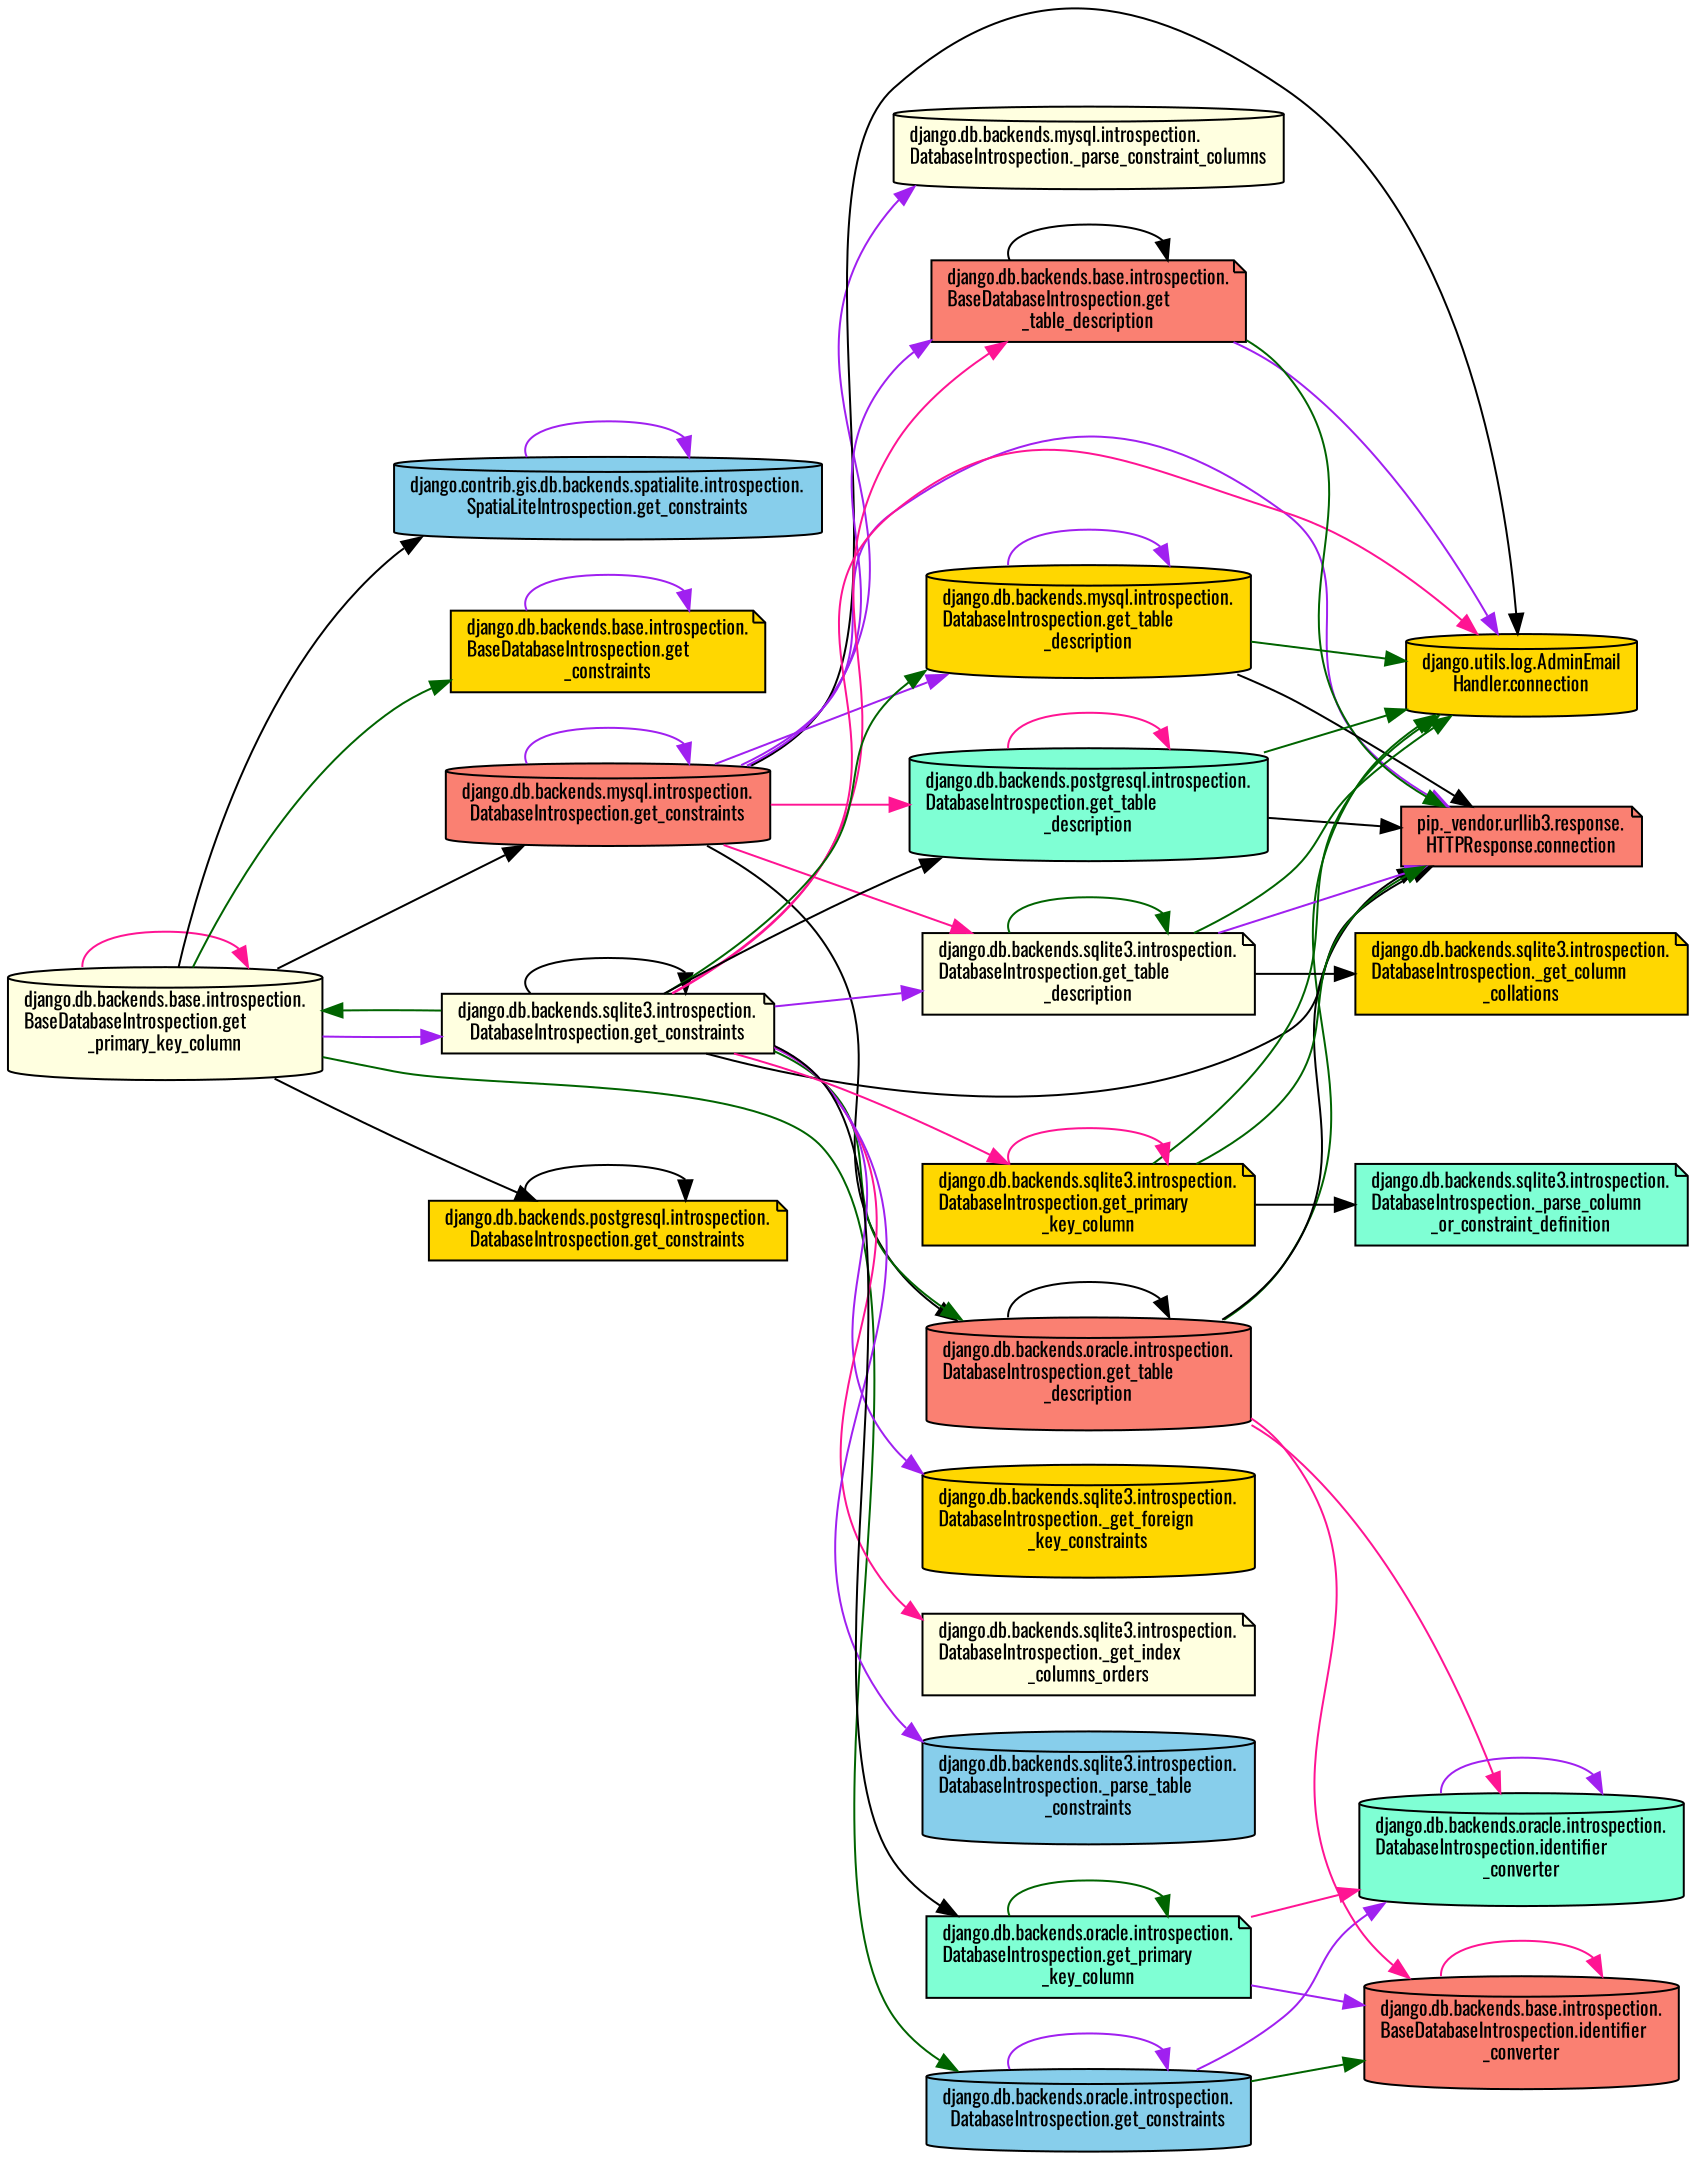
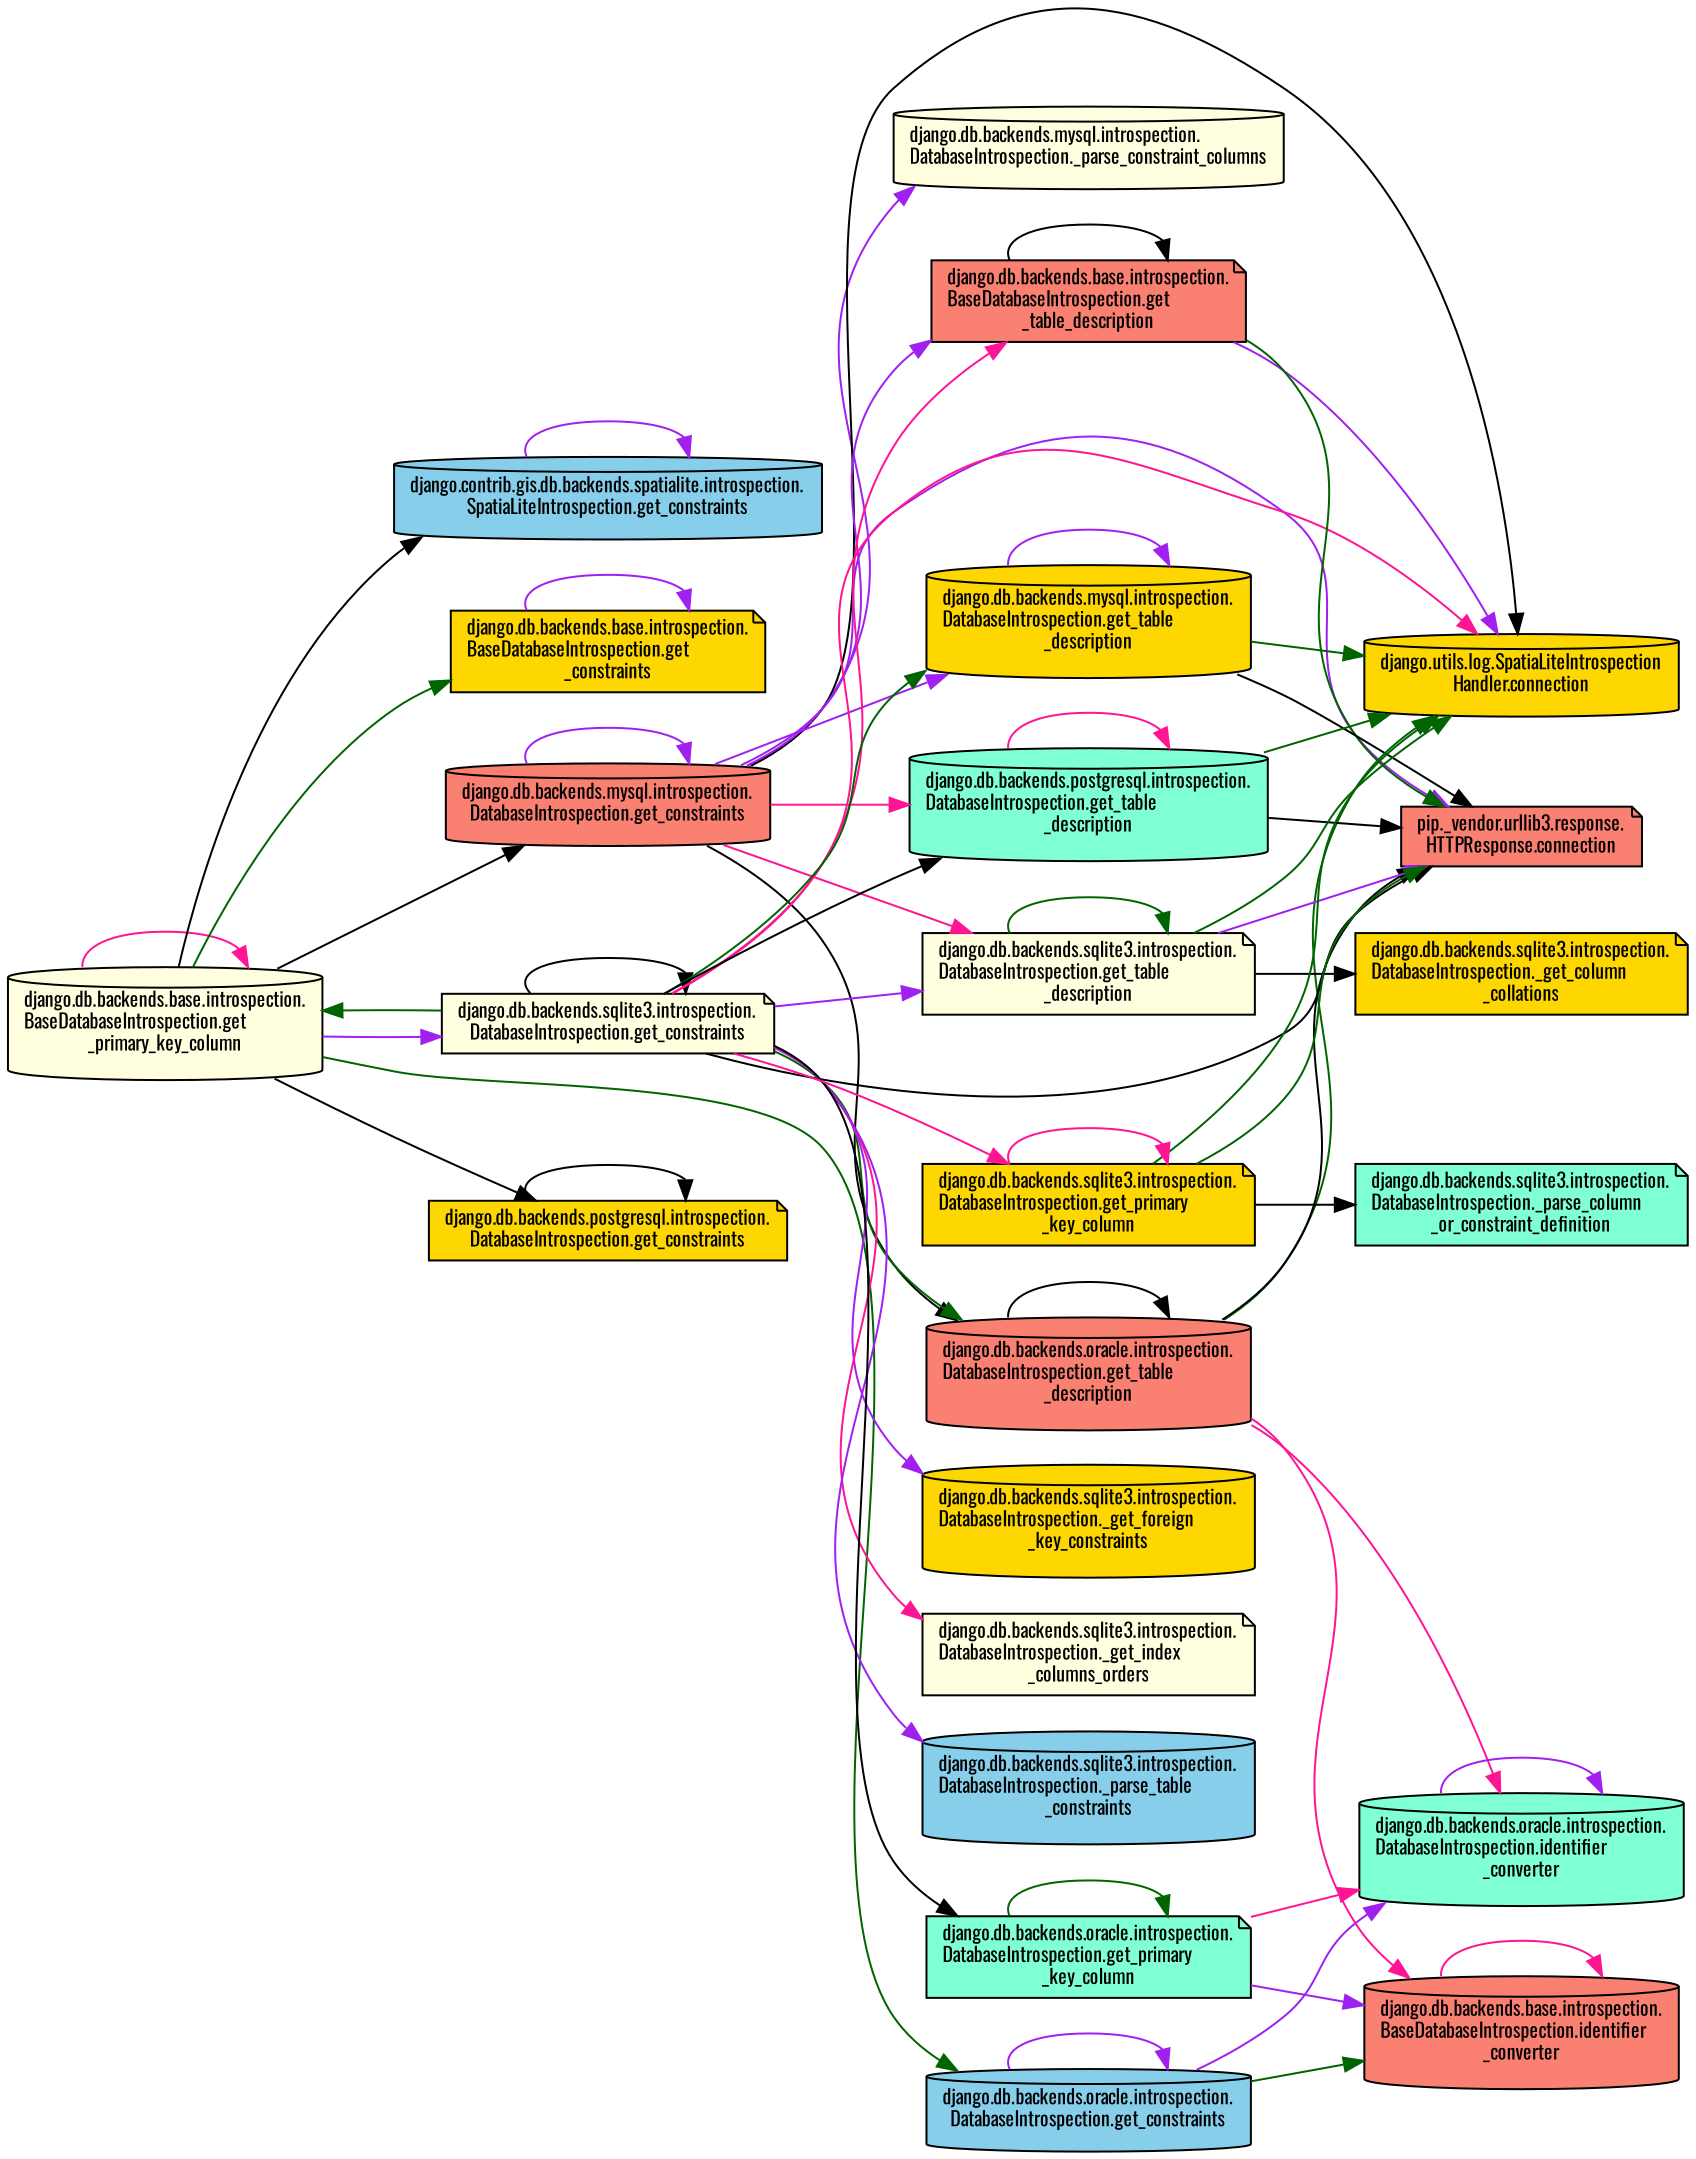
(1522, 675) -> (1522, 675)
